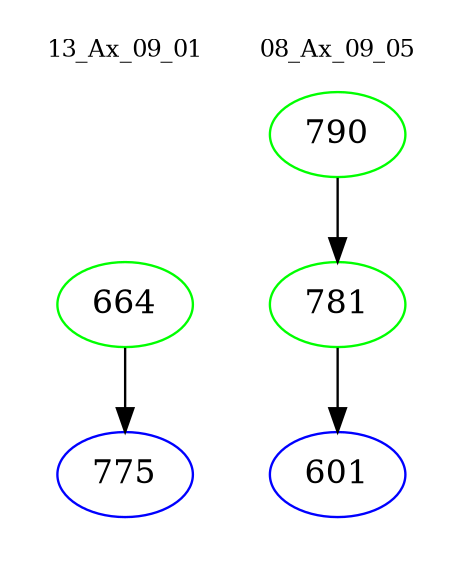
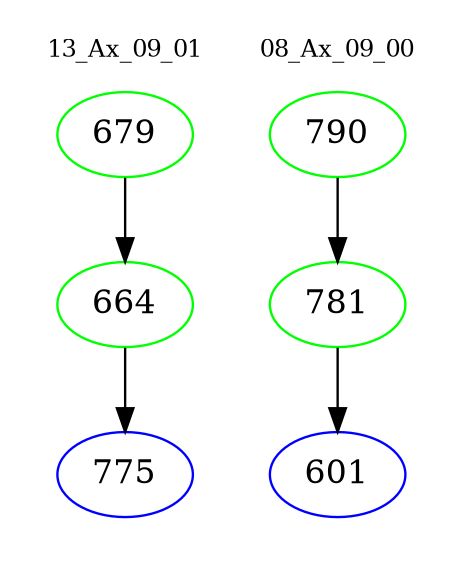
(338, 51) -> (338, 51)
none -> (125, 135)
